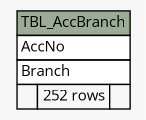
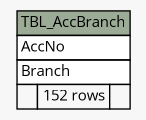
(74, 96) -> (74, 96)
